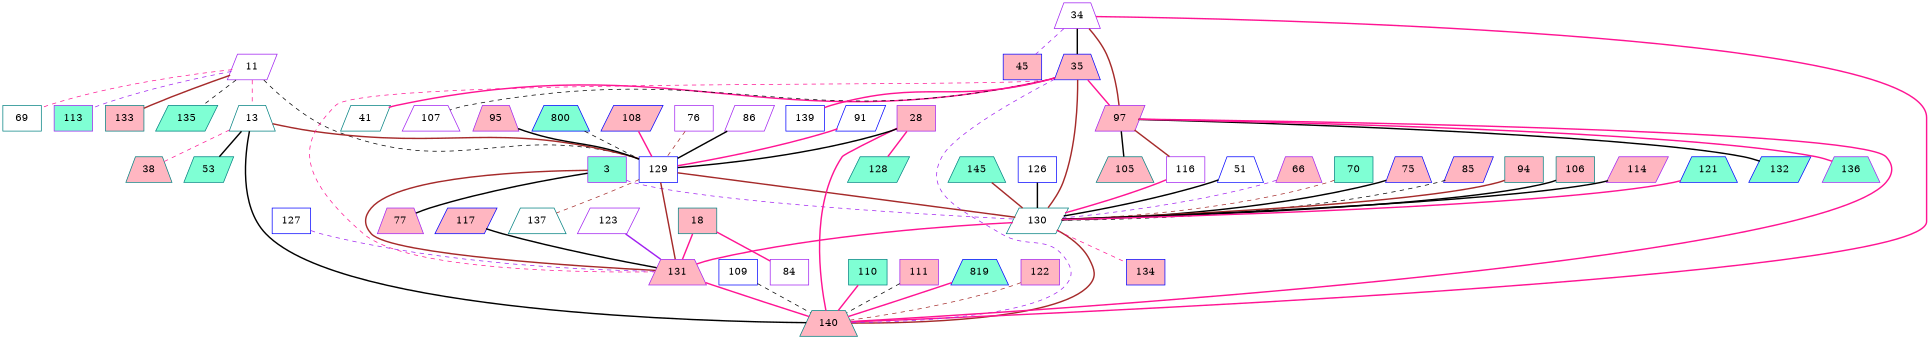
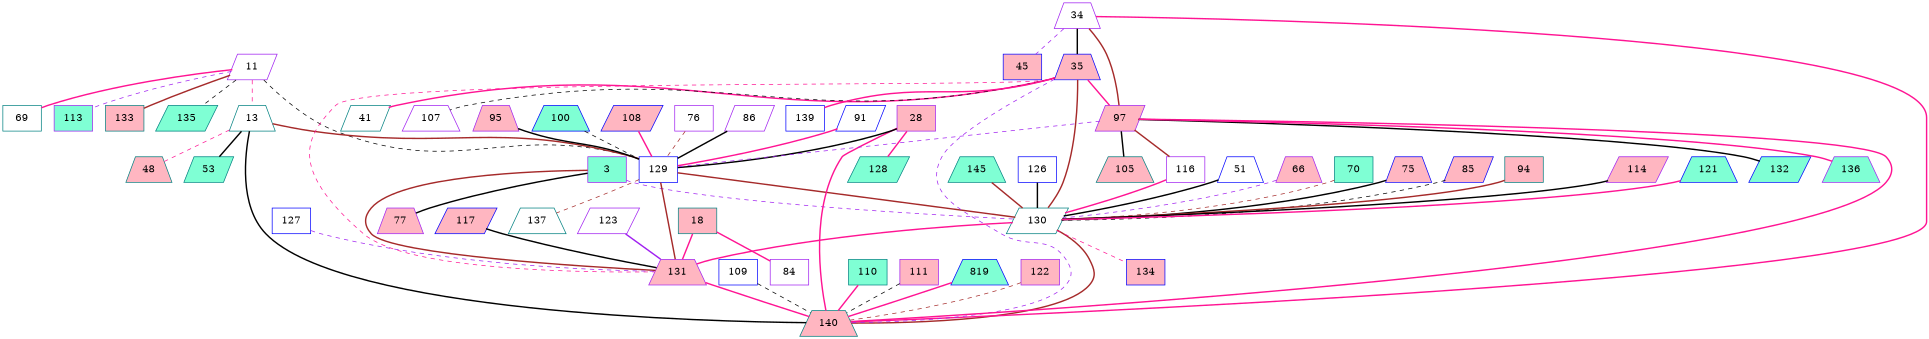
(136, 84) -> (136, 84)
(561, 118) -> (561, 118)
none -> (889, 144)
(149, 170) -> (149, 170)
(1575, 170) -> none
